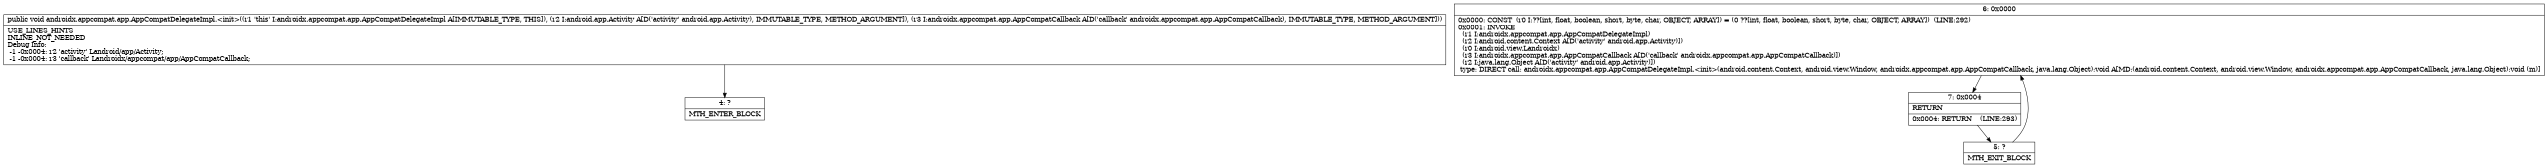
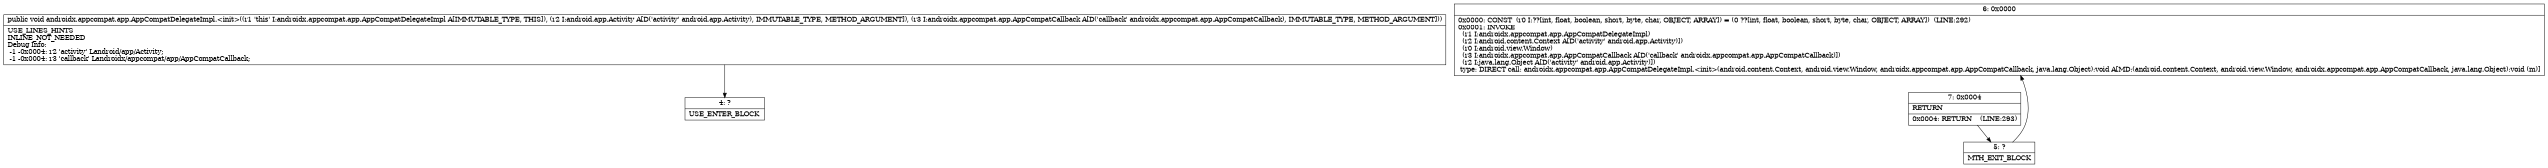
(1509, 49) -> (1505, 49)
(1978, 82) -> none
(725, 114) -> (724, 114)
